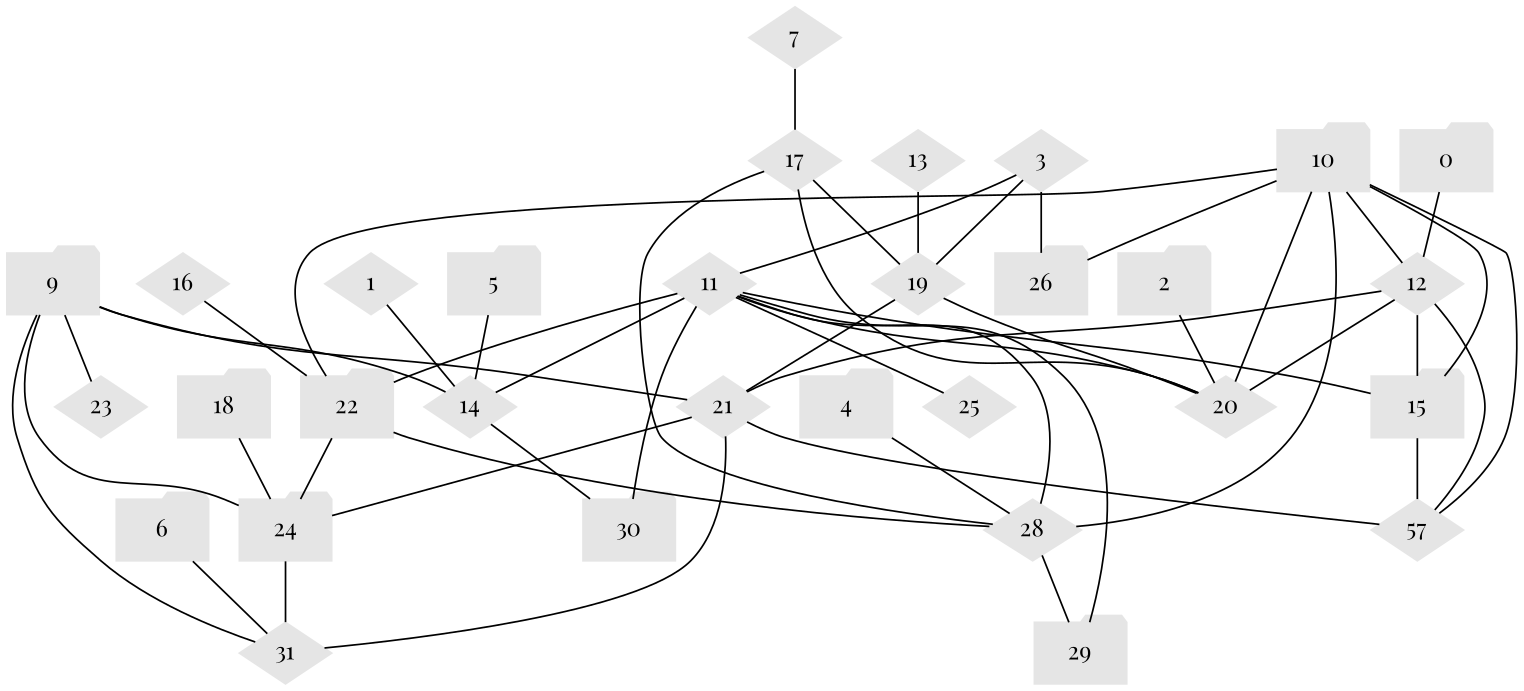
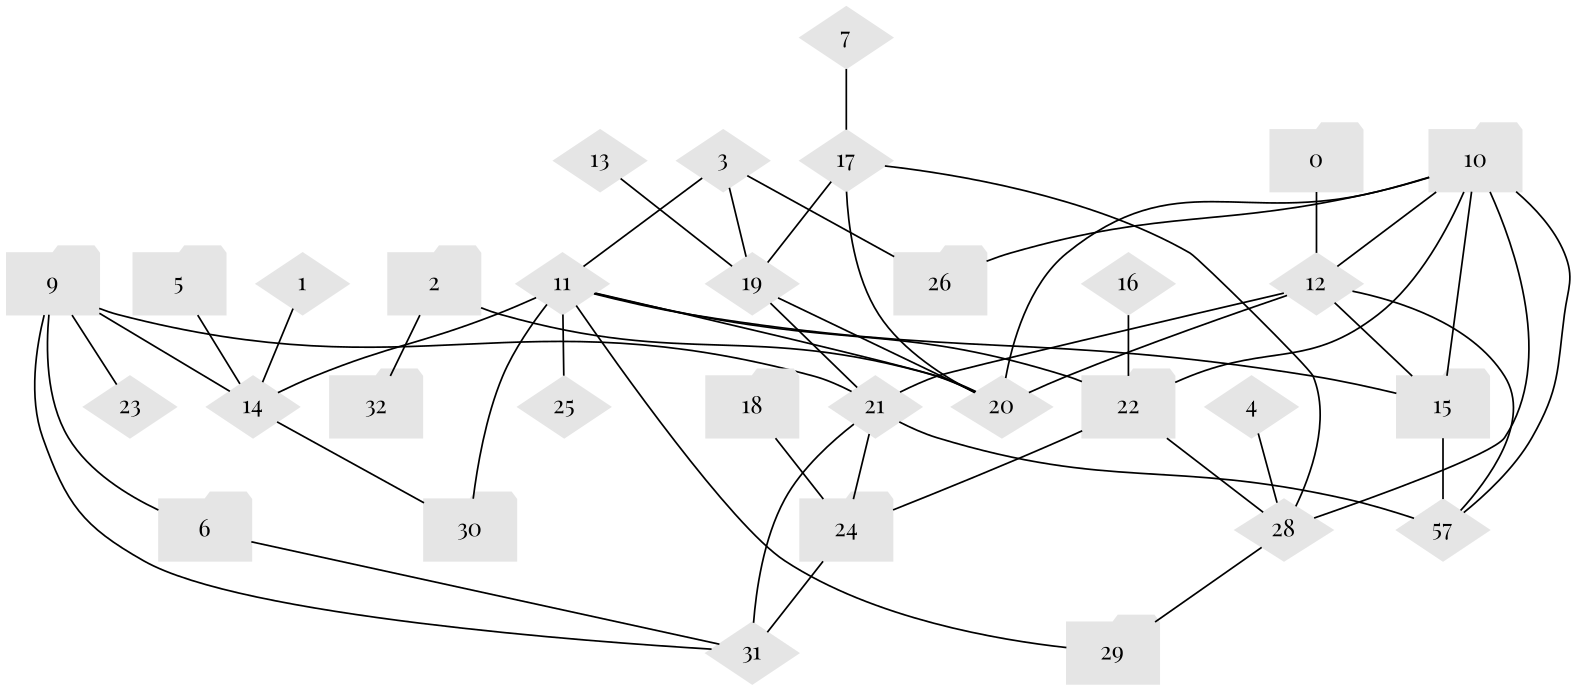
(1030, 375) -> none
none -> (376, 407)
(846, 407) -> (1252, 407)
(72, 468) -> (66, 434)
